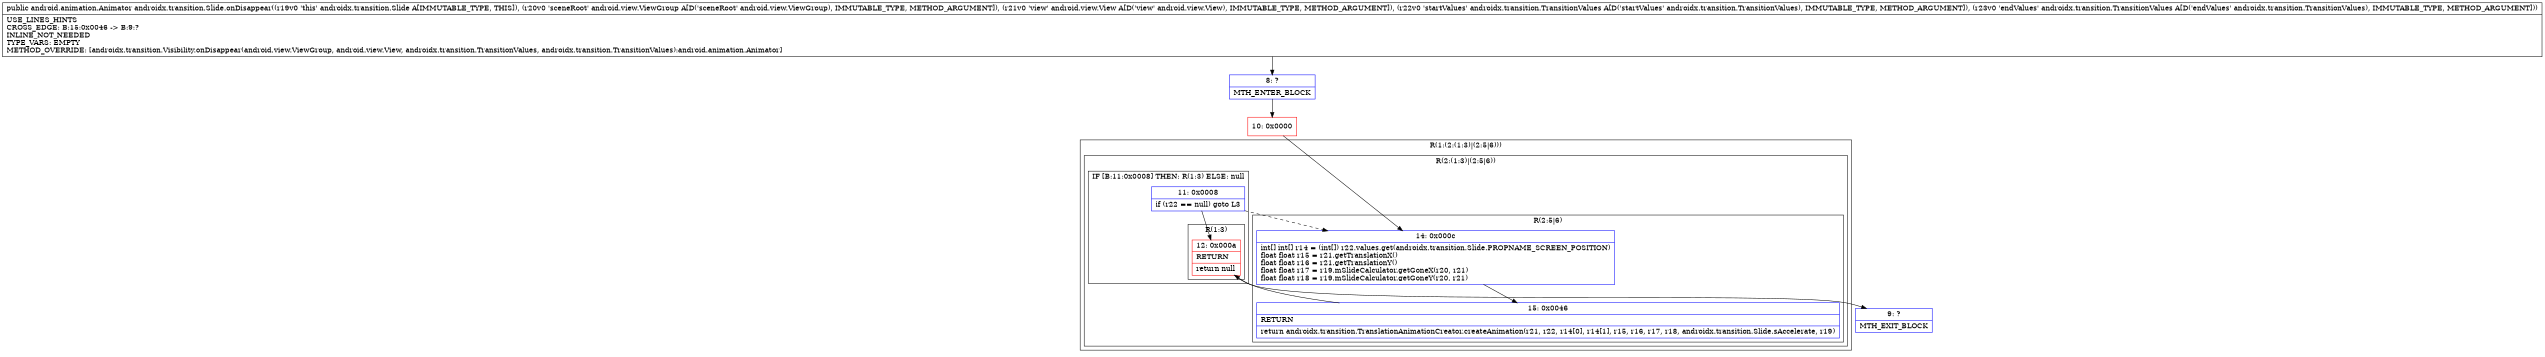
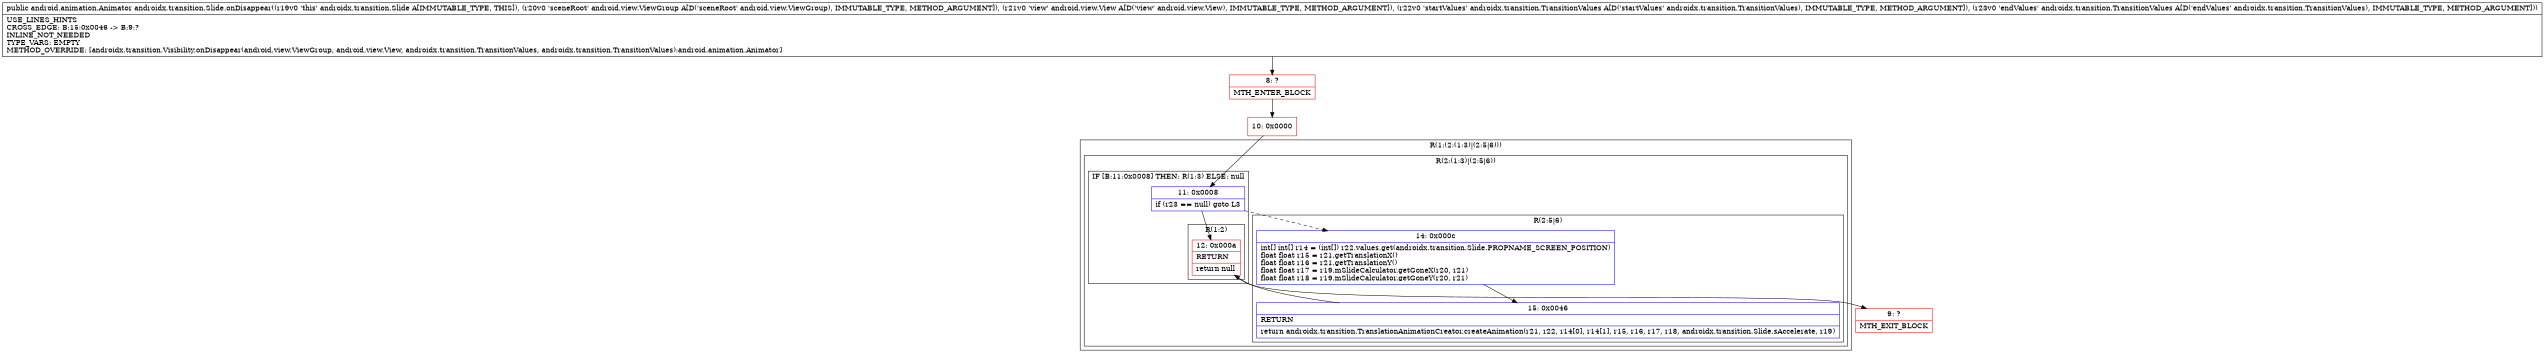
(1272, 87) -> (1272, 87)
(1341, 182) -> (1239, 160)
(1198, 205) -> (1198, 205)
(1216, 230) -> (1216, 230)
(1894, 320) -> (1894, 320)
